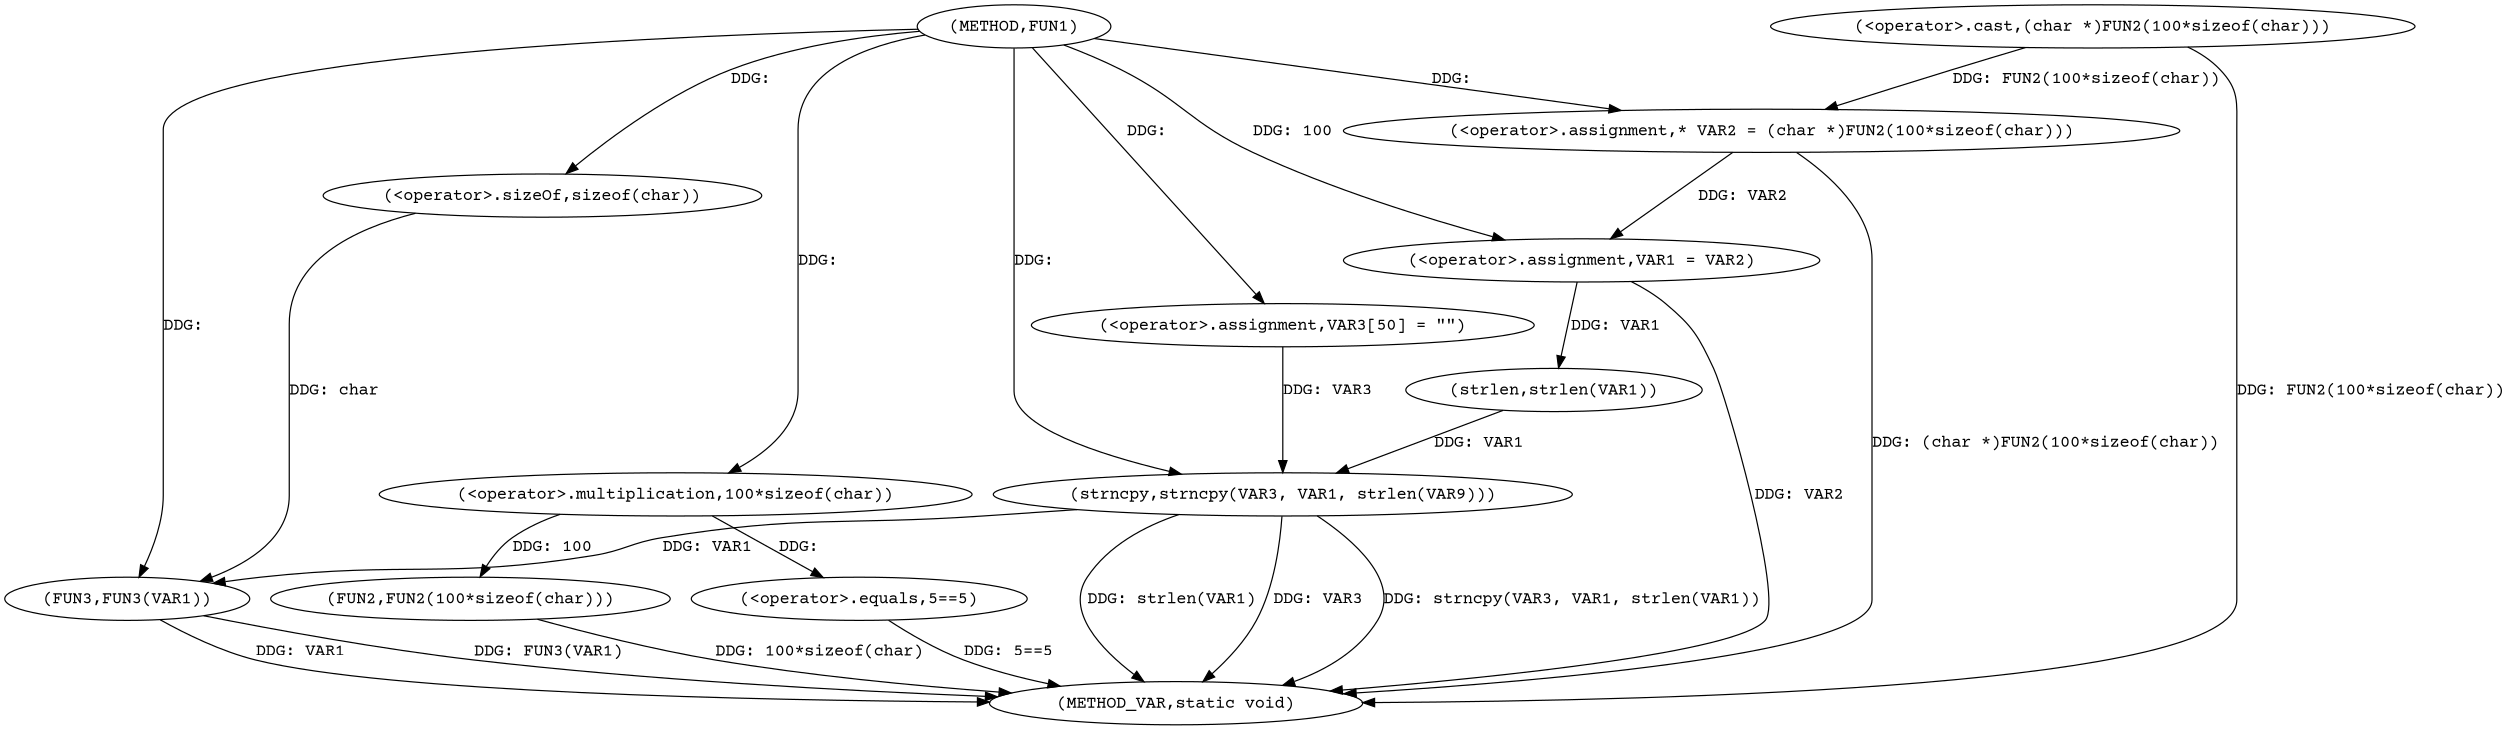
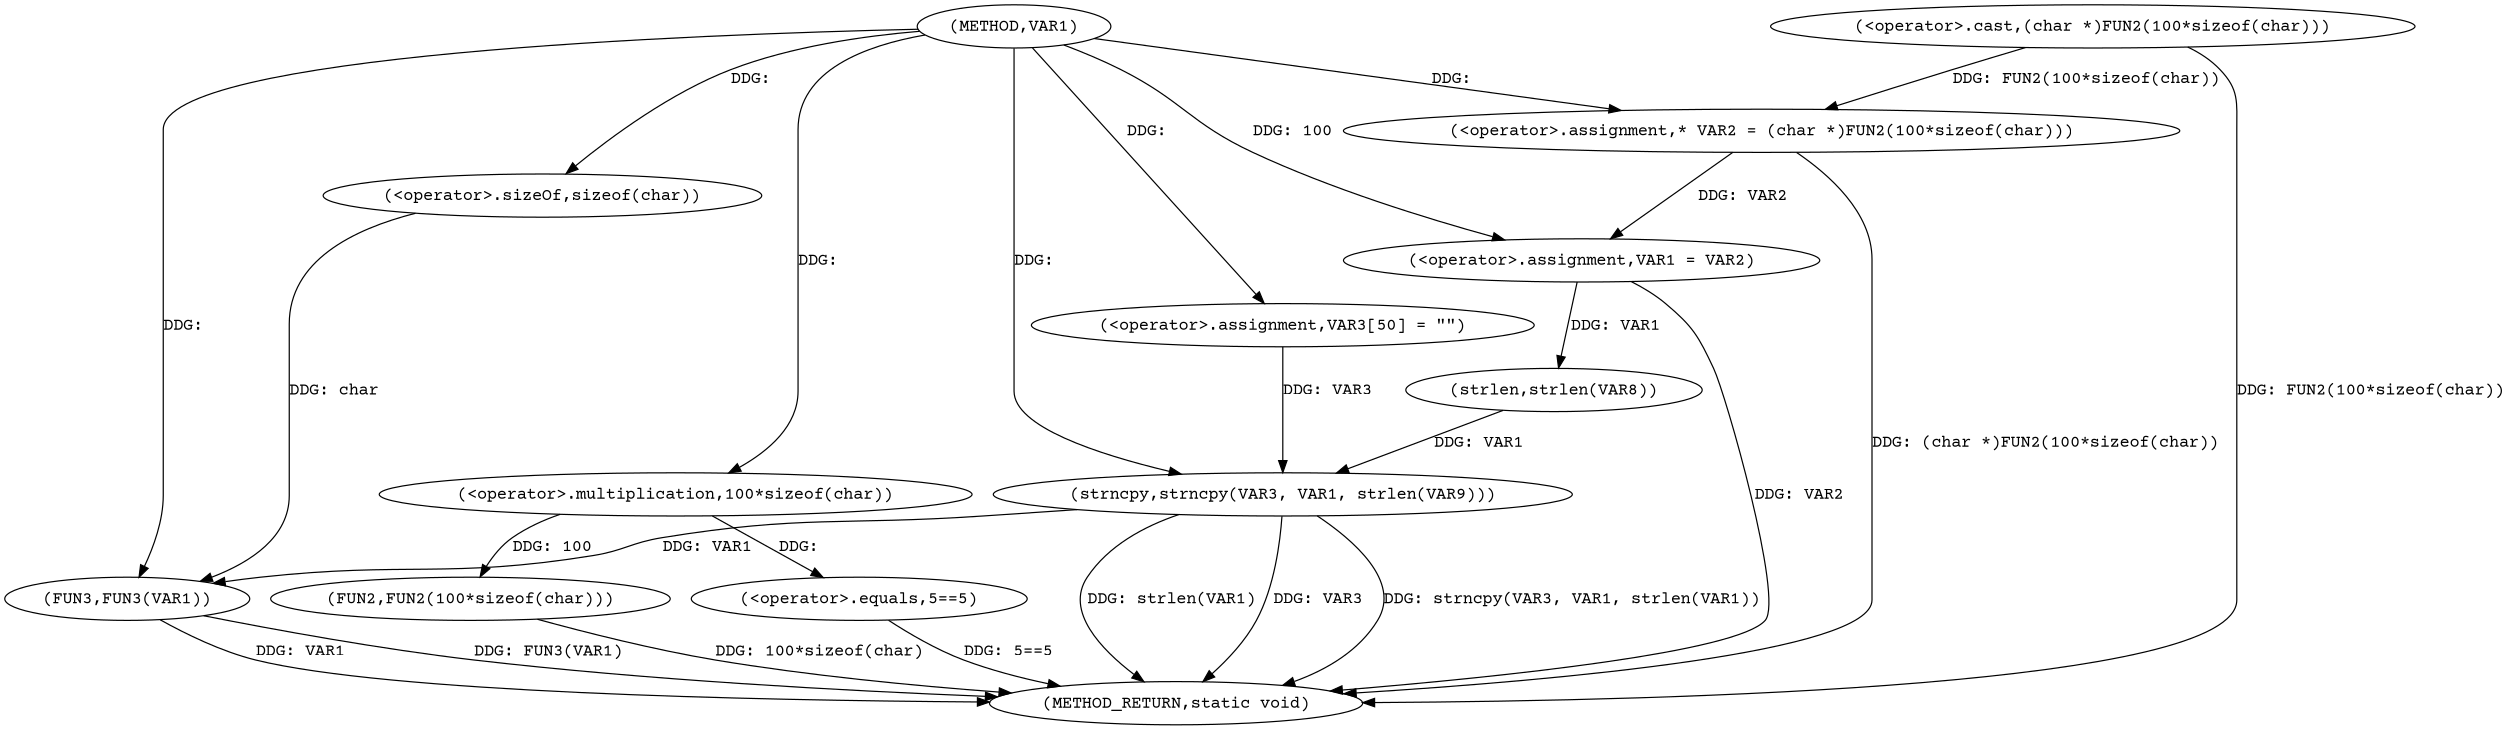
(1014, 26) -> (1014, 26)
(1554, 390) -> (1554, 390)
(1176, 703) -> (1176, 703)
